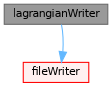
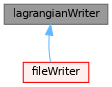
(63, 38) -> (49, 49)
